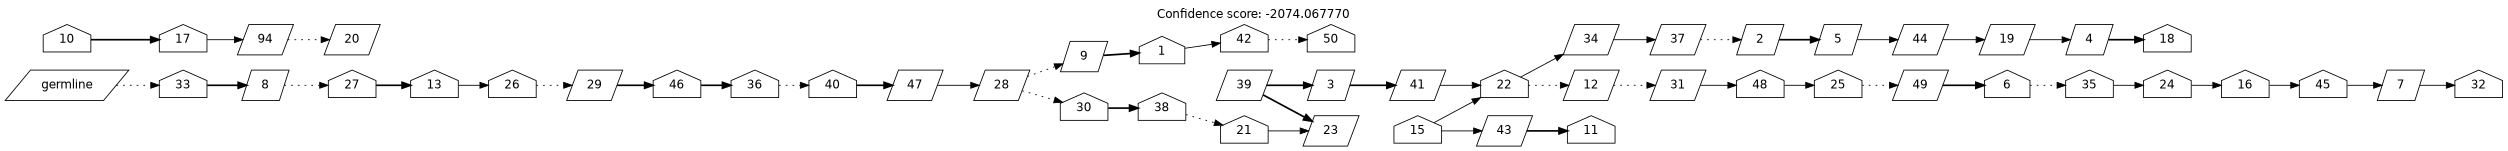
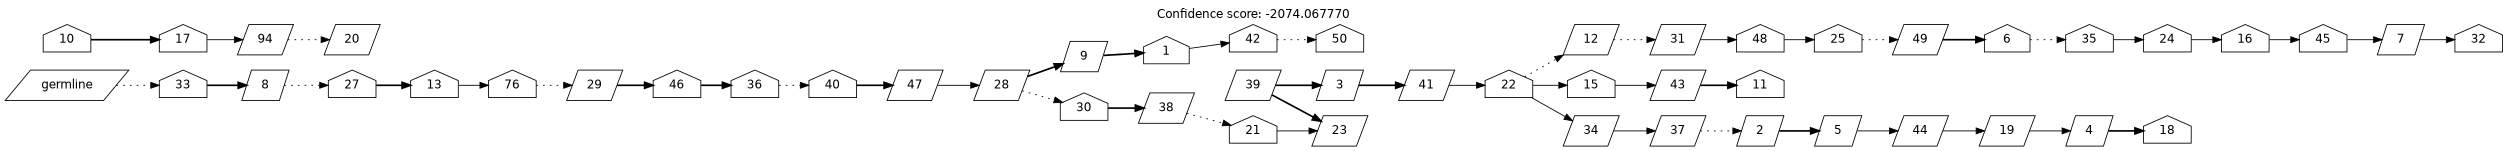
(1041, 72) -> (1041, 72)
(512, 85) -> (512, 85)
(1162, 108) -> (1166, 108)
(1453, 112) -> (1546, 85)
